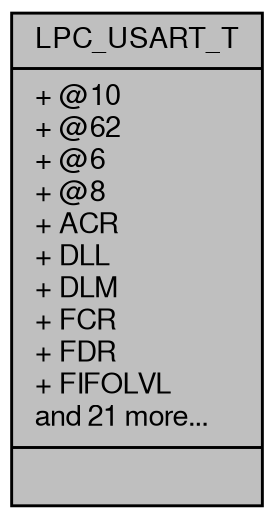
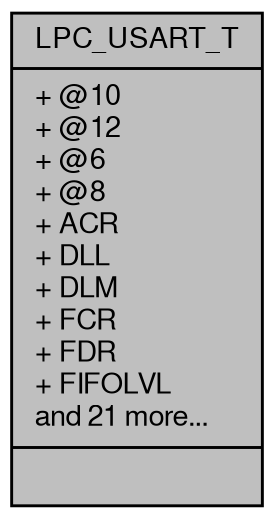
(79, 128) -> (79, 128)
